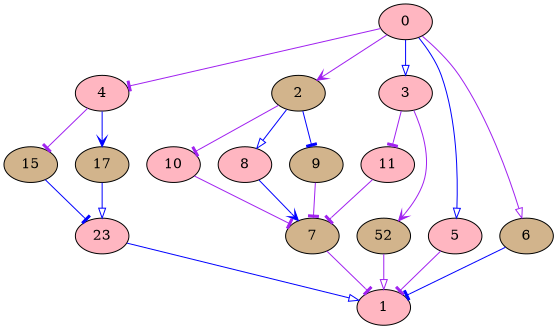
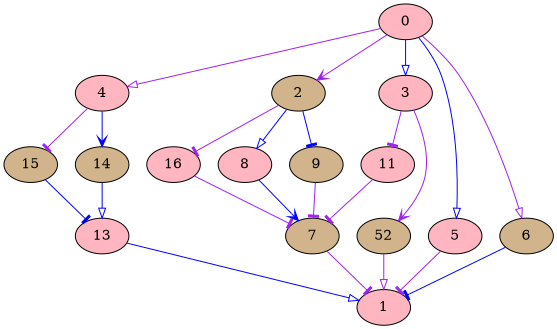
(256, 57) -> (259, 56)
(102, 165) -> (102, 165)
(174, 165) -> (174, 165)
(102, 236) -> (102, 236)
